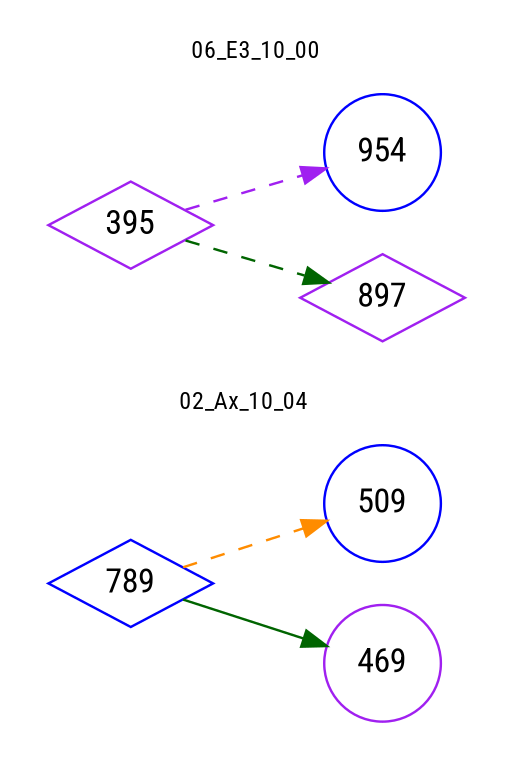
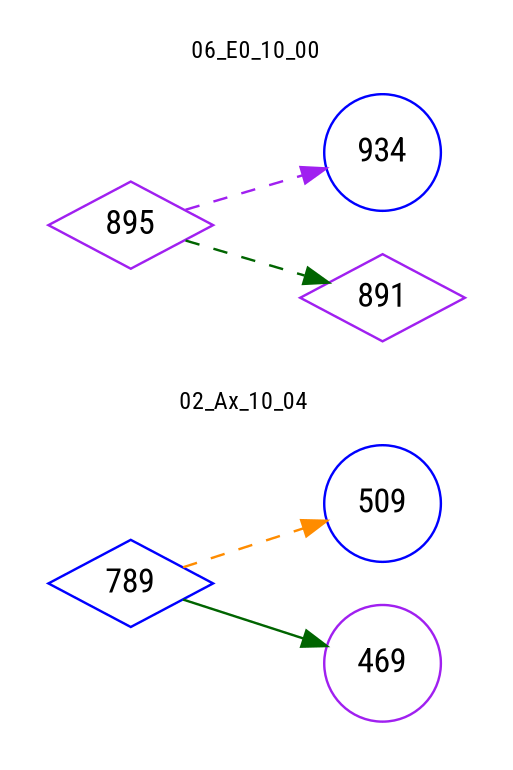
(257, 52) -> (257, 52)
(383, 153) -> (383, 153)
(131, 225) -> (131, 225)
(383, 298) -> (383, 298)
